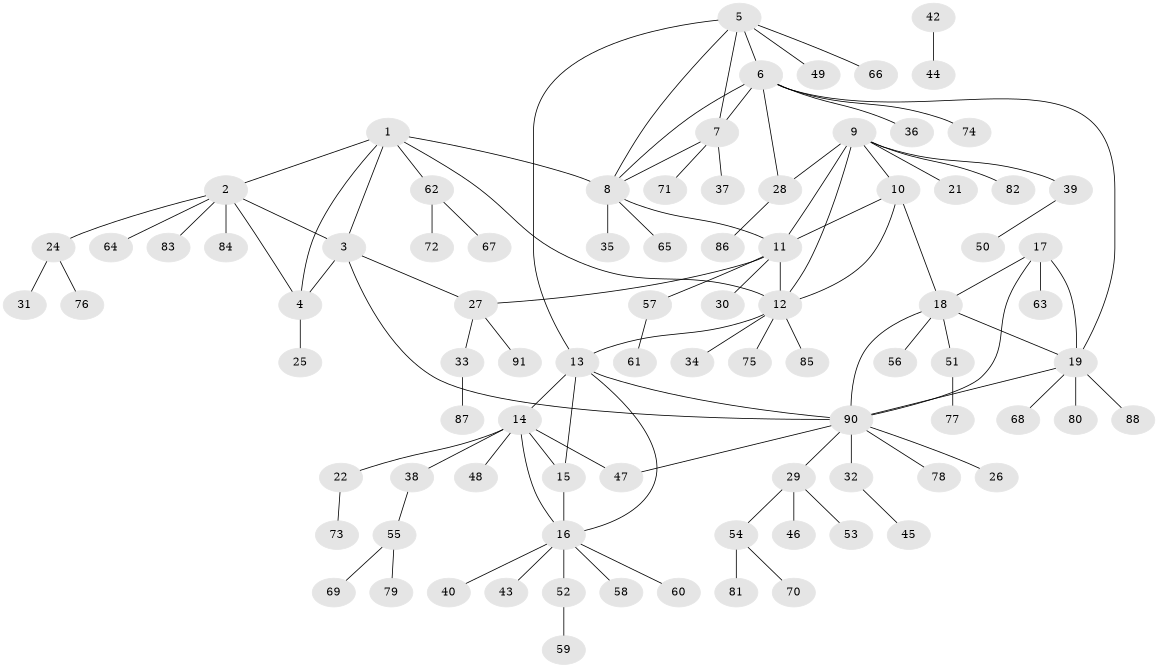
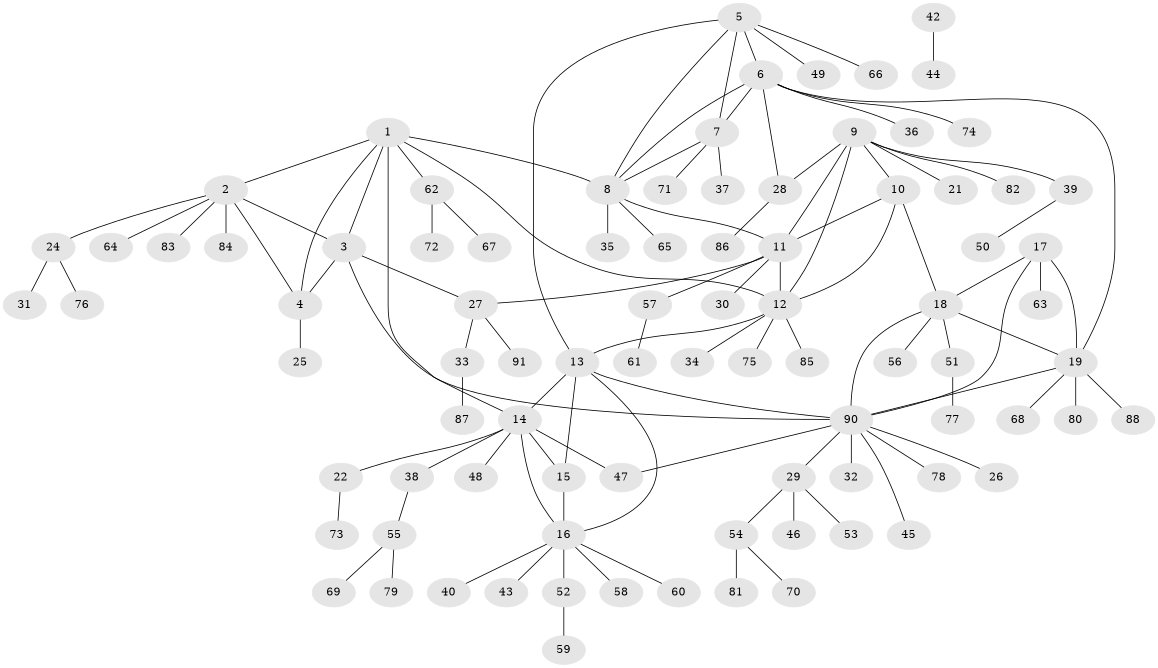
none -> (388, 309)
(880, 506) -> (886, 475)
